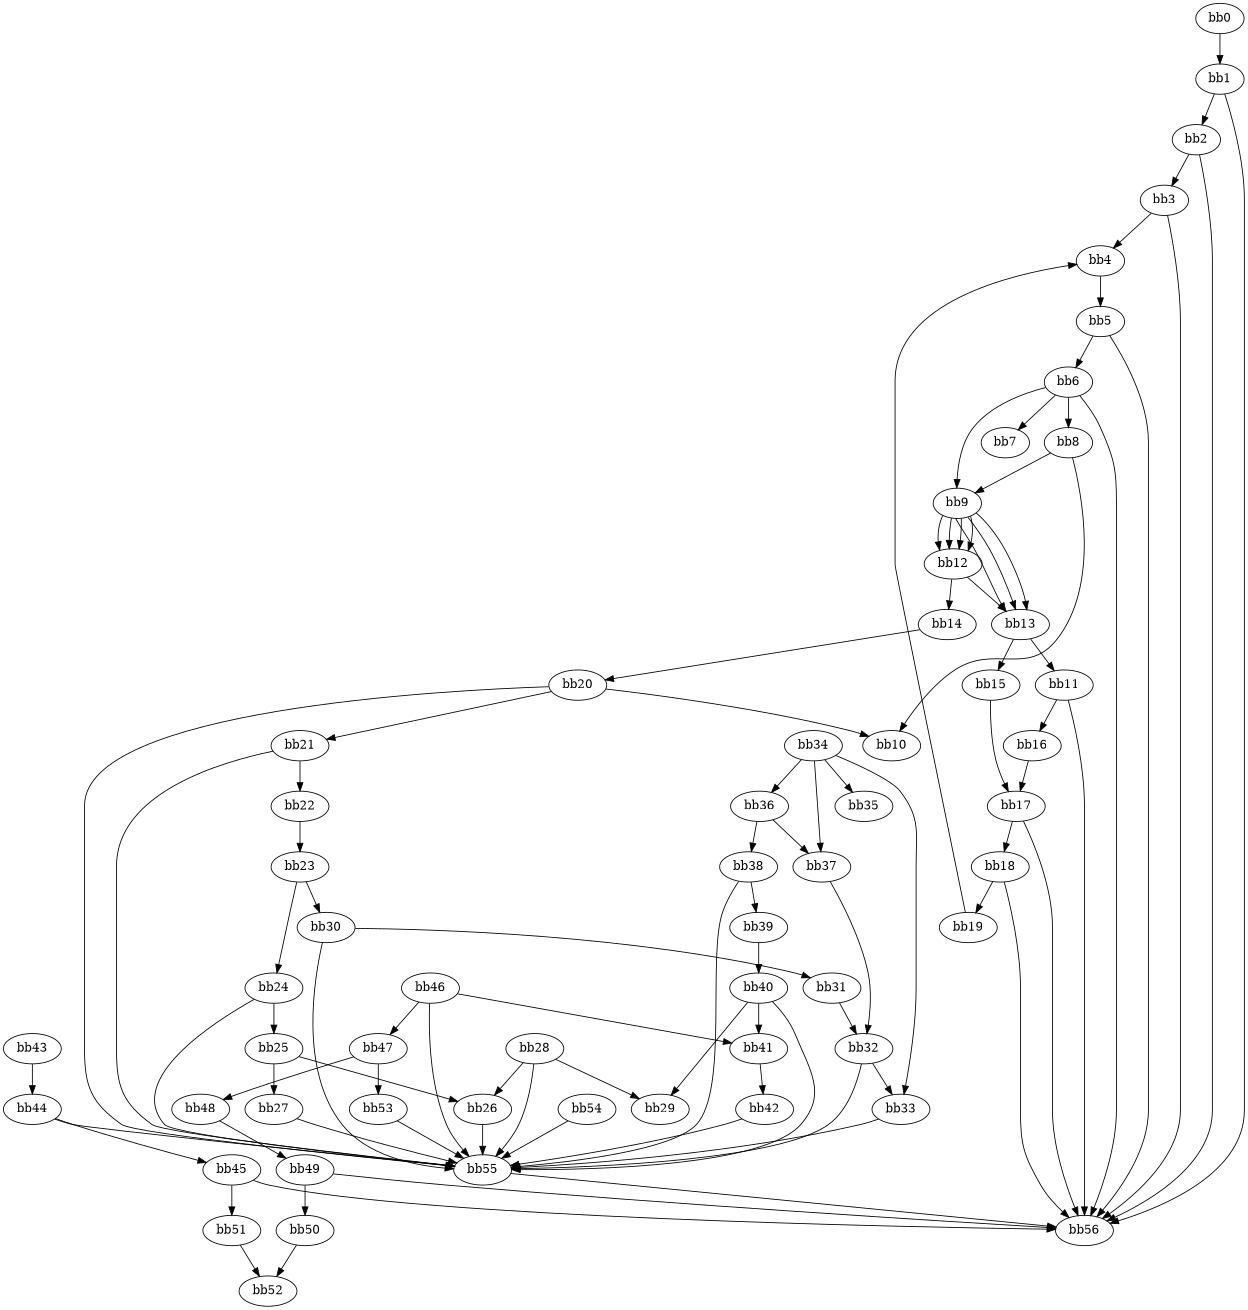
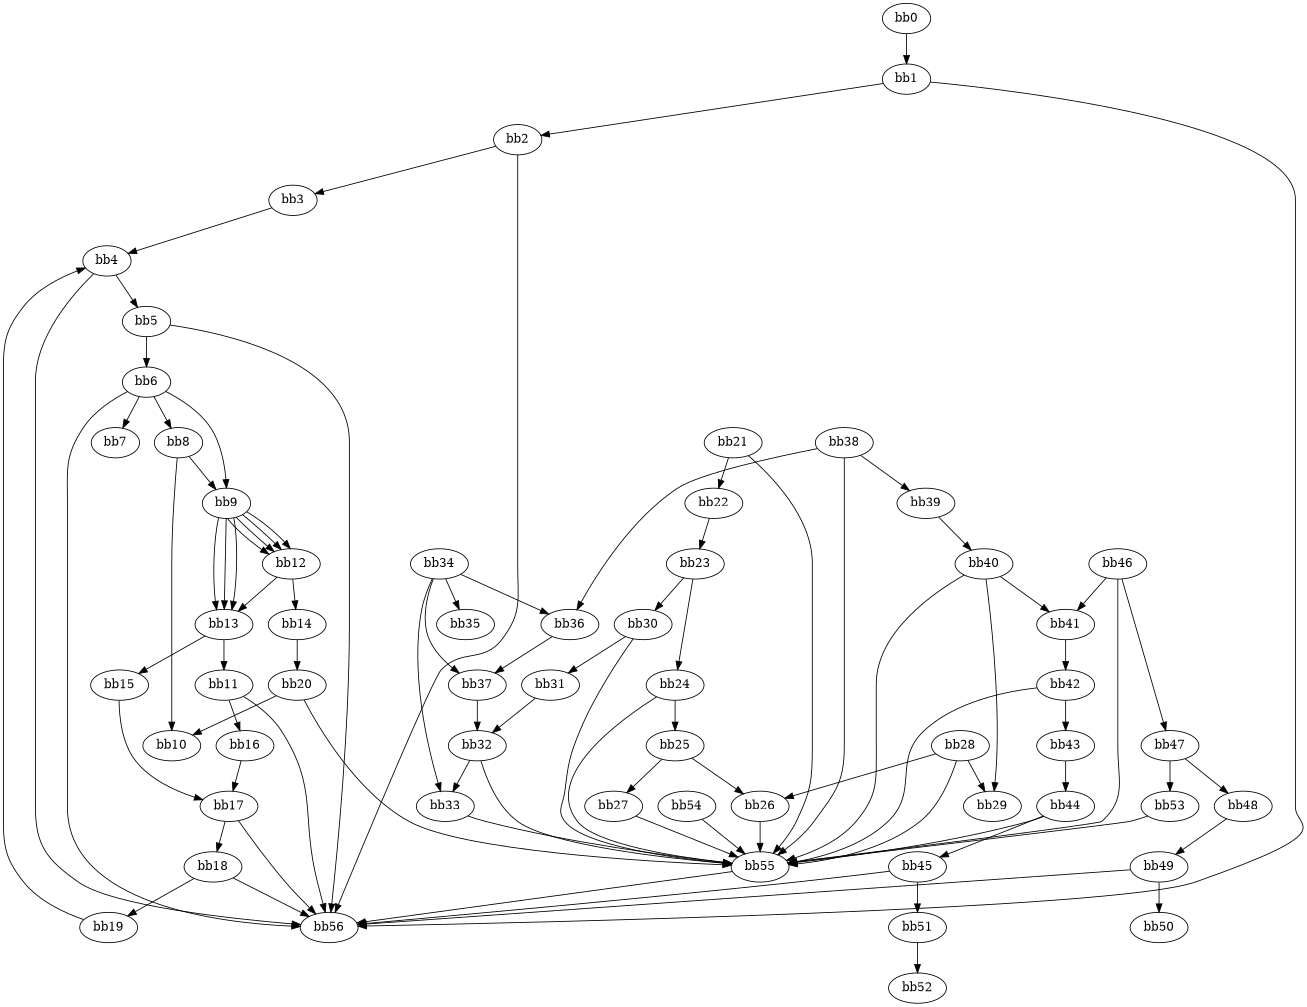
none -> (1066, 711)
(443, 715) -> none
(1180, 727) -> (35, 687)
(755, 832) -> (676, 490)
(289, 1257) -> none
